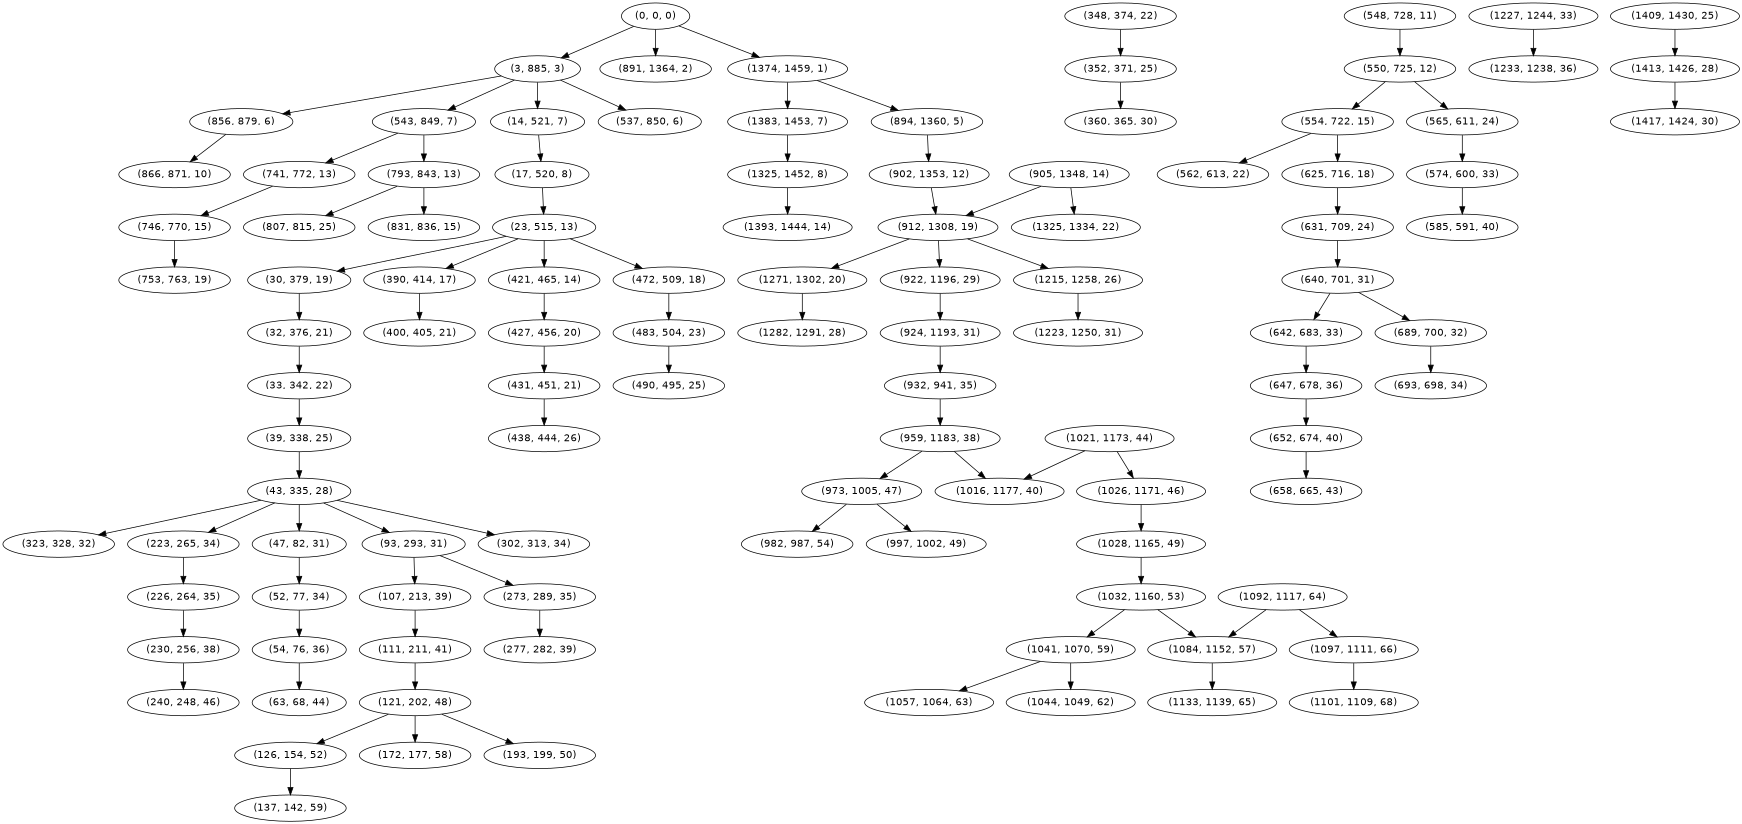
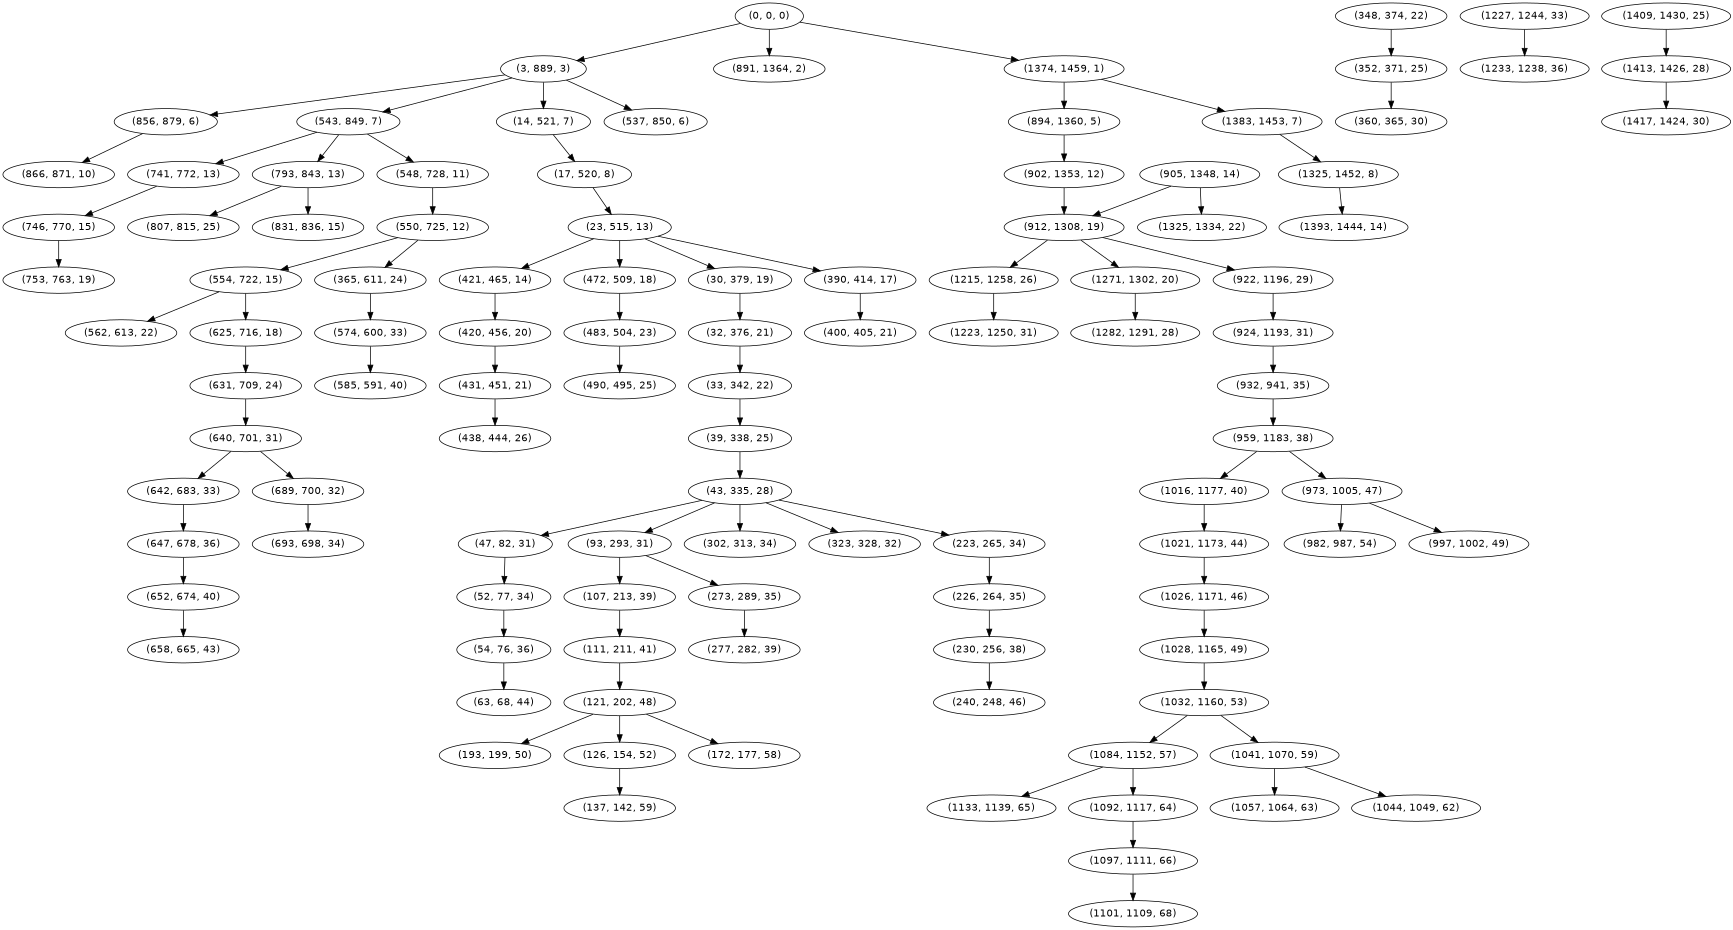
(538, 69) -> (543, 69)
(1462, 122) -> (370, 280)
none -> (387, 146)
(544, 333) -> (495, 333)
(1058, 463) -> (1204, 514)
(1250, 621) -> (1133, 778)
